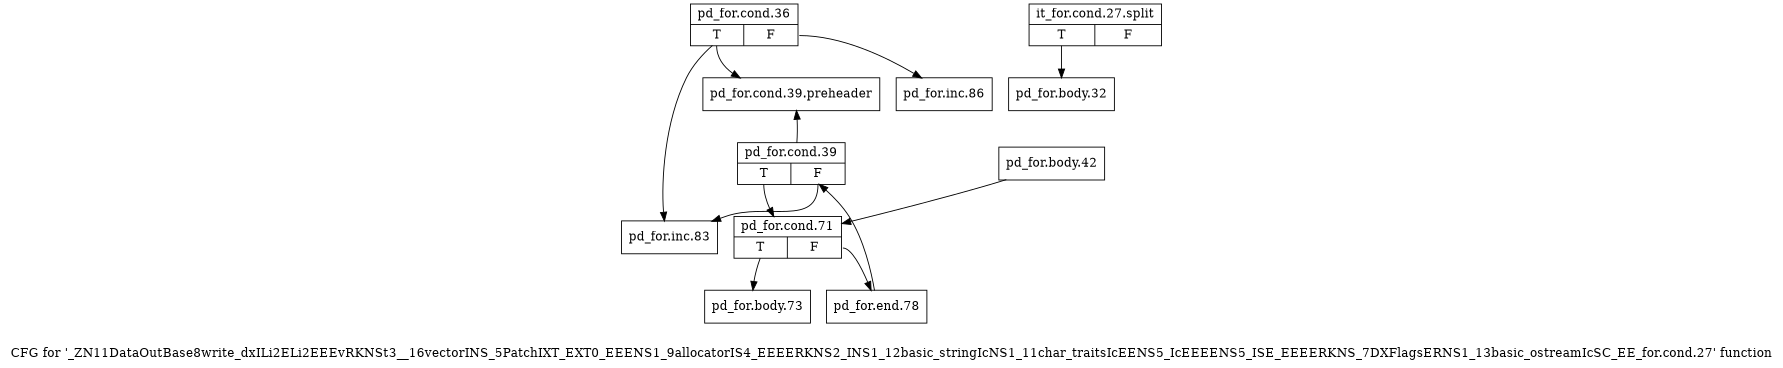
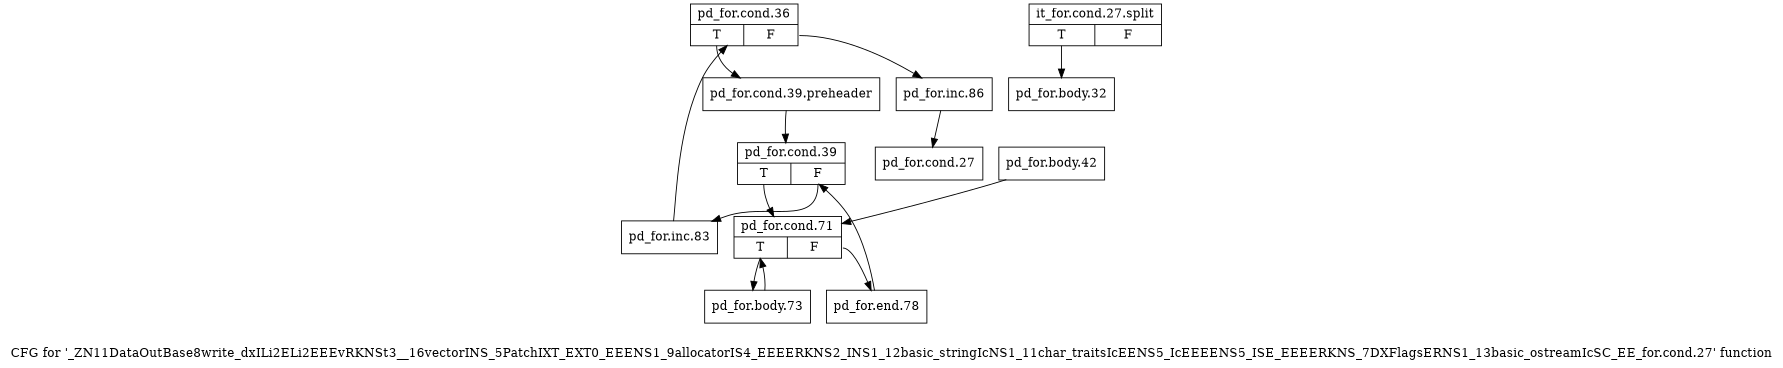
(671, 123) -> (685, 132)
(797, 131) -> (785, 122)
none -> (929, 164)
none -> (765, 279)
